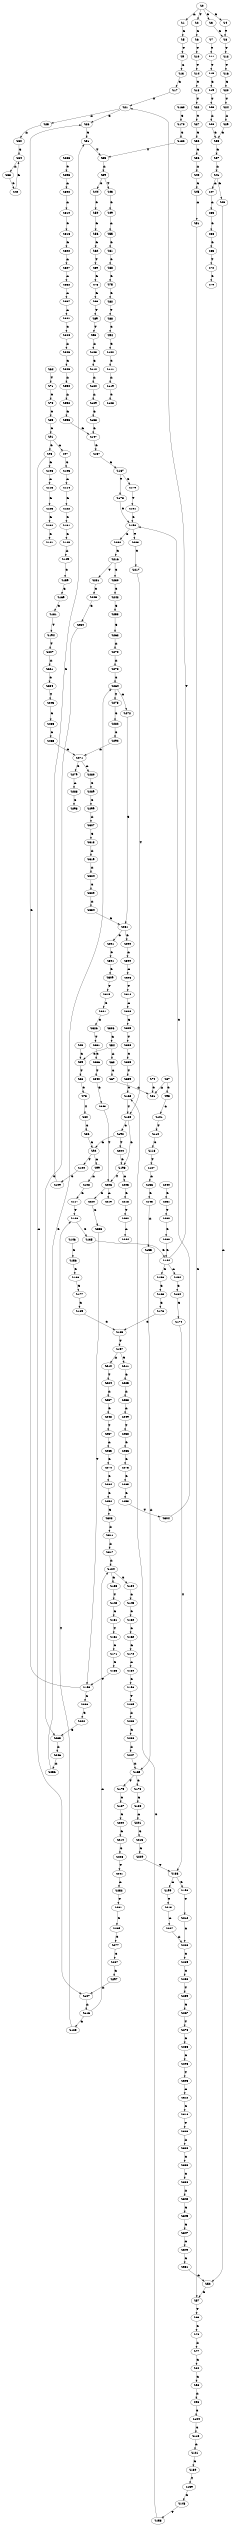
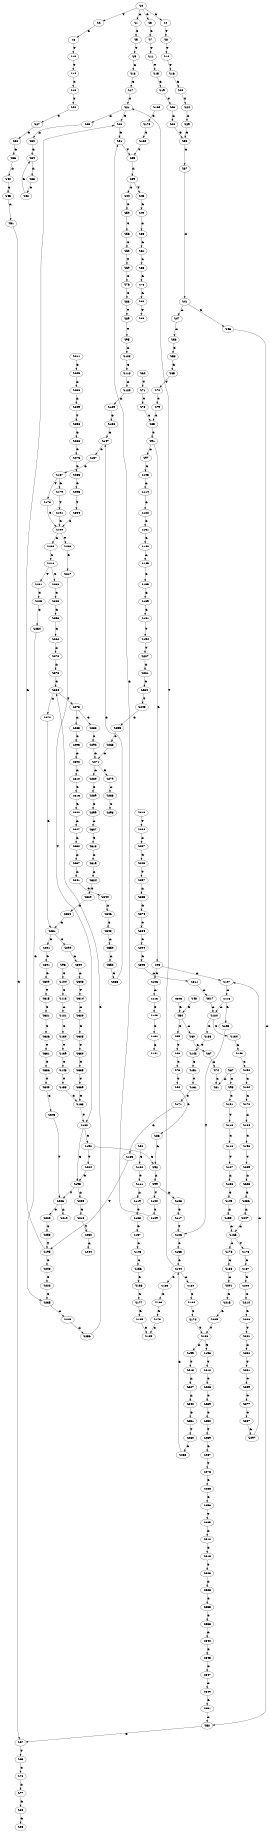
(217, 31) -> (150, 30)
(110, 326) -> none
none -> (155, 415)
none -> (76, 717)
(80, 1053) -> (188, 1007)
(132, 1087) -> (212, 1061)
(88, 1159) -> (155, 1192)
none -> (137, 1235)
(120, 1349) -> none
(176, 1936) -> (190, 1395)
(196, 2393) -> none
